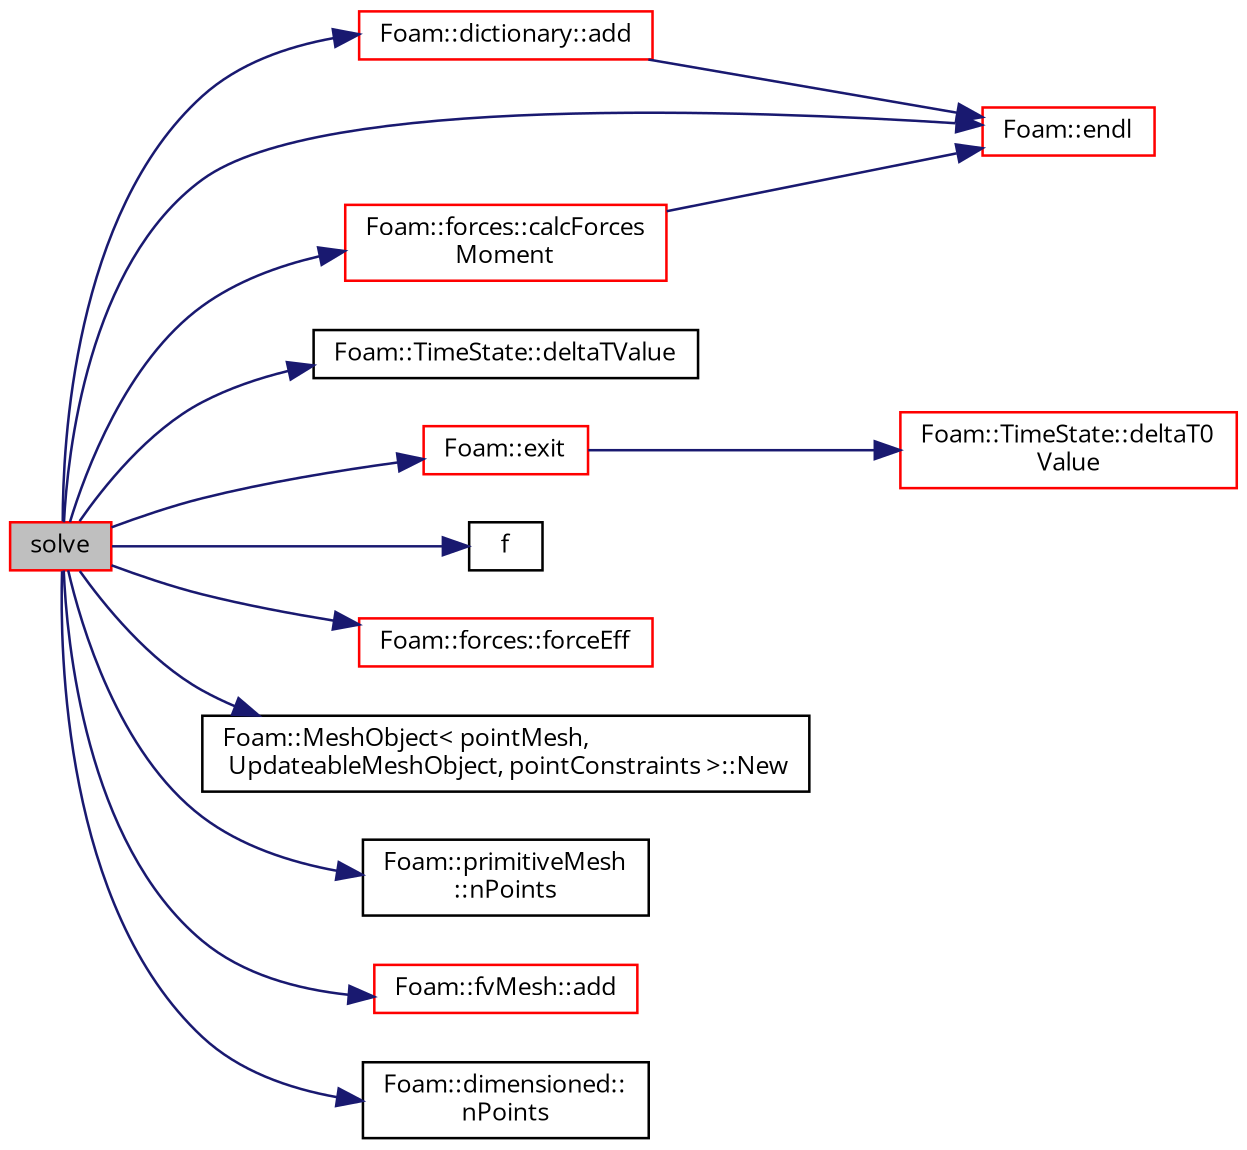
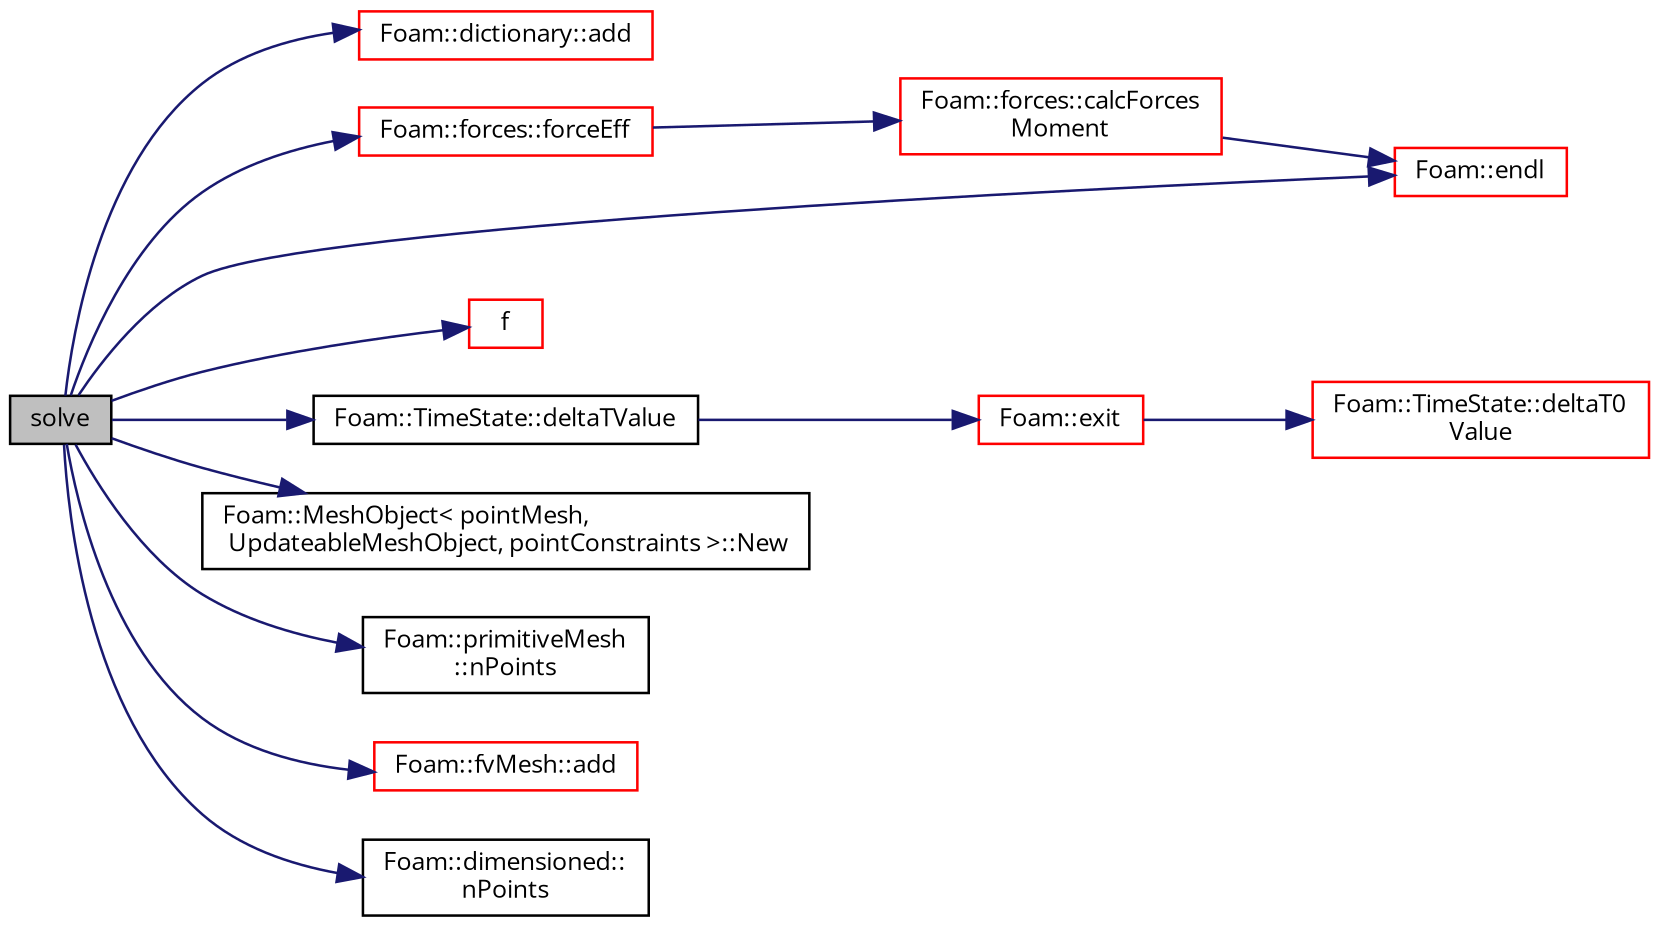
(803, 86) -> none
(156, 351) -> (763, 124)
(253, 487) -> (825, 420)
(61, 546) -> (61, 420)
(506, 546) -> (506, 324)
